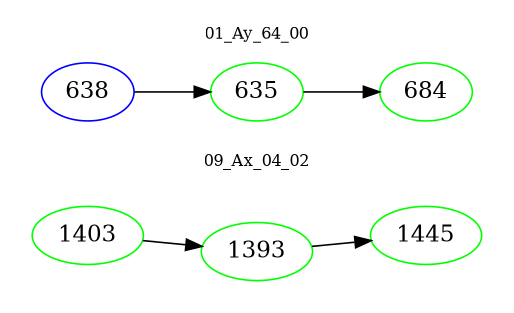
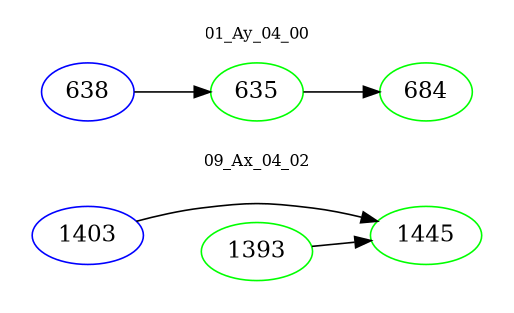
(257, 35) -> (257, 35)
(88, 235) -> (88, 235)
(164, 243) -> (249, 204)
